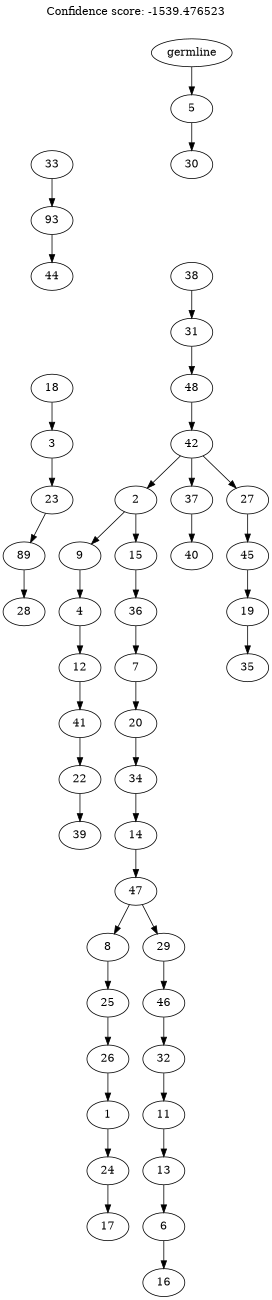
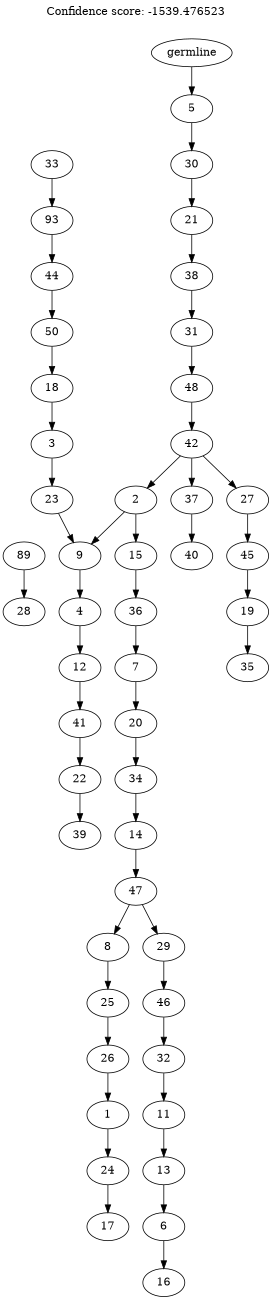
none -> (192, 220)
none -> (52, 332)
(40, 524) -> (64, 524)
